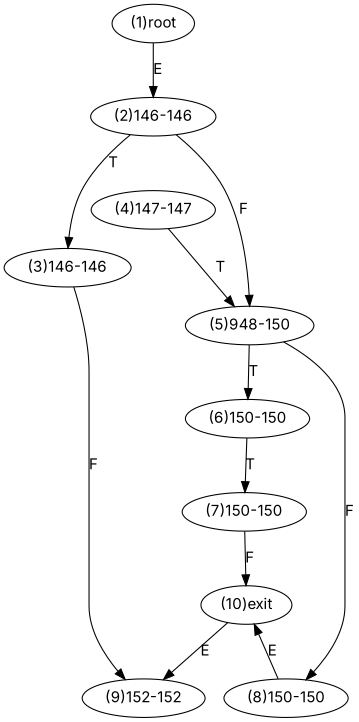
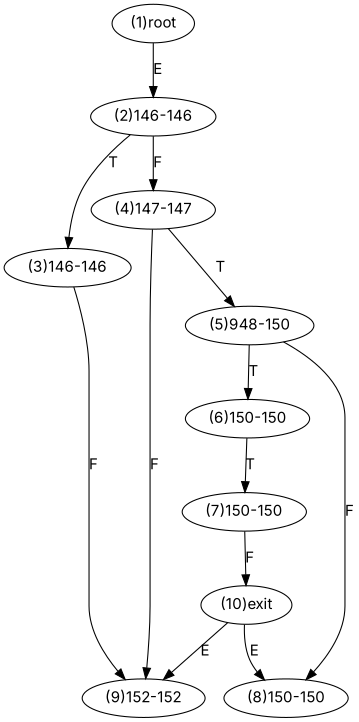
(232, 206) -> (153, 158)
none -> (150, 449)
(268, 656) -> (246, 650)
